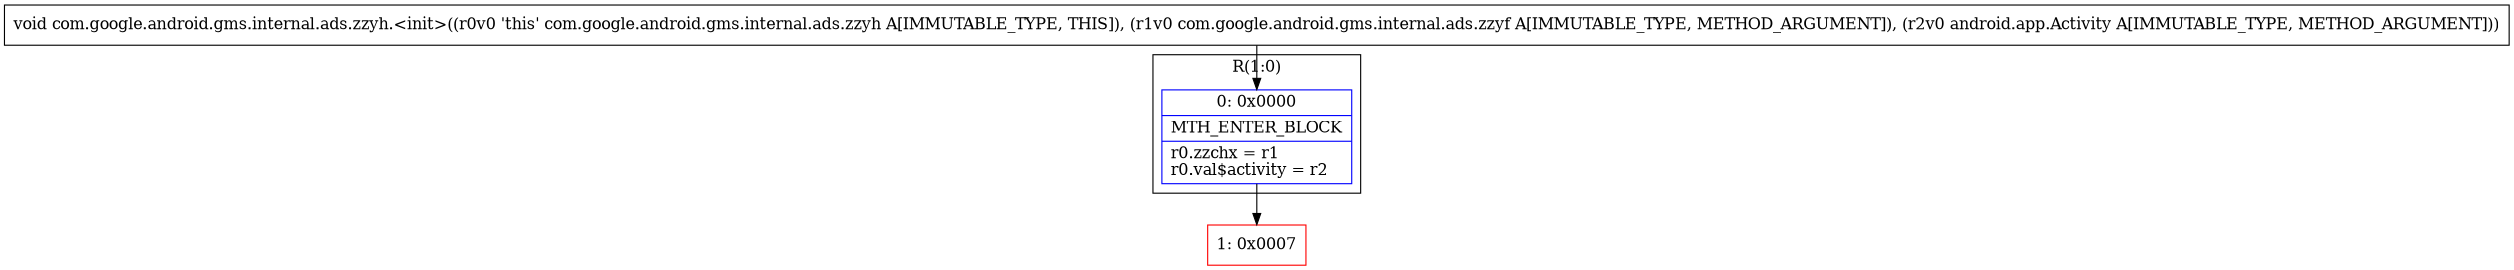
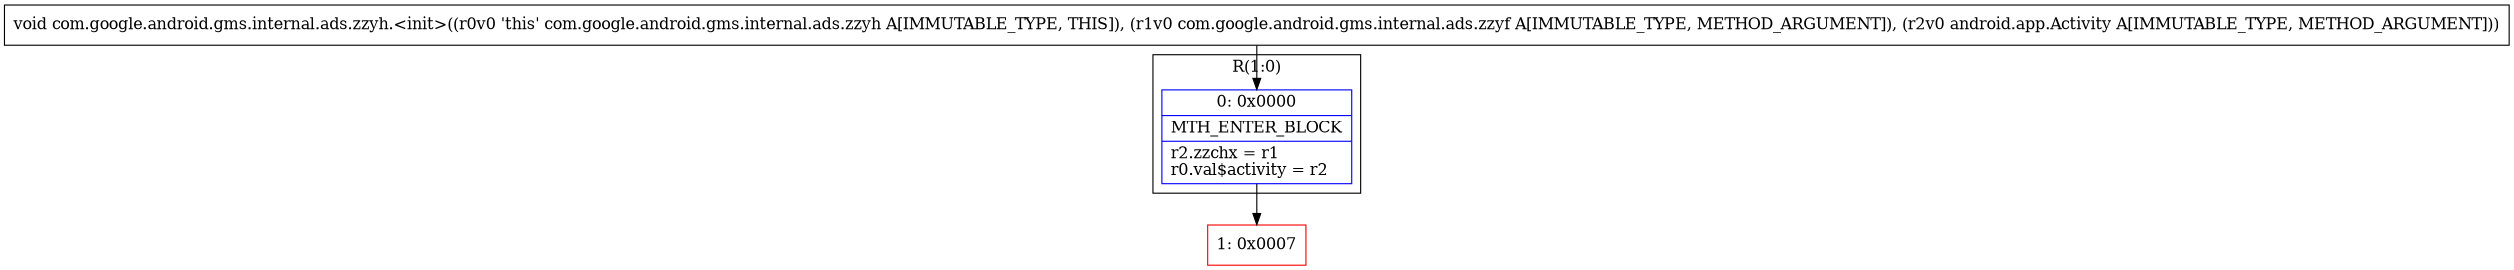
(1225, 154) -> (1225, 154)
